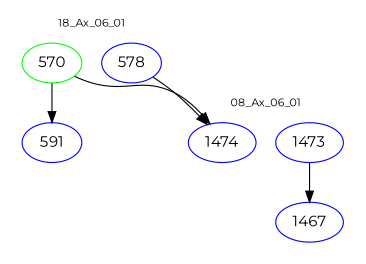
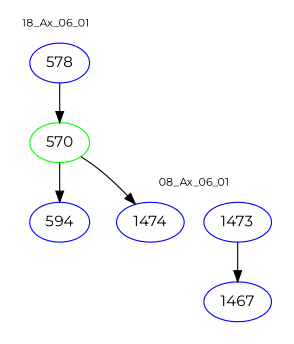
(177, 95) -> (60, 97)
(52, 143) -> (60, 222)
